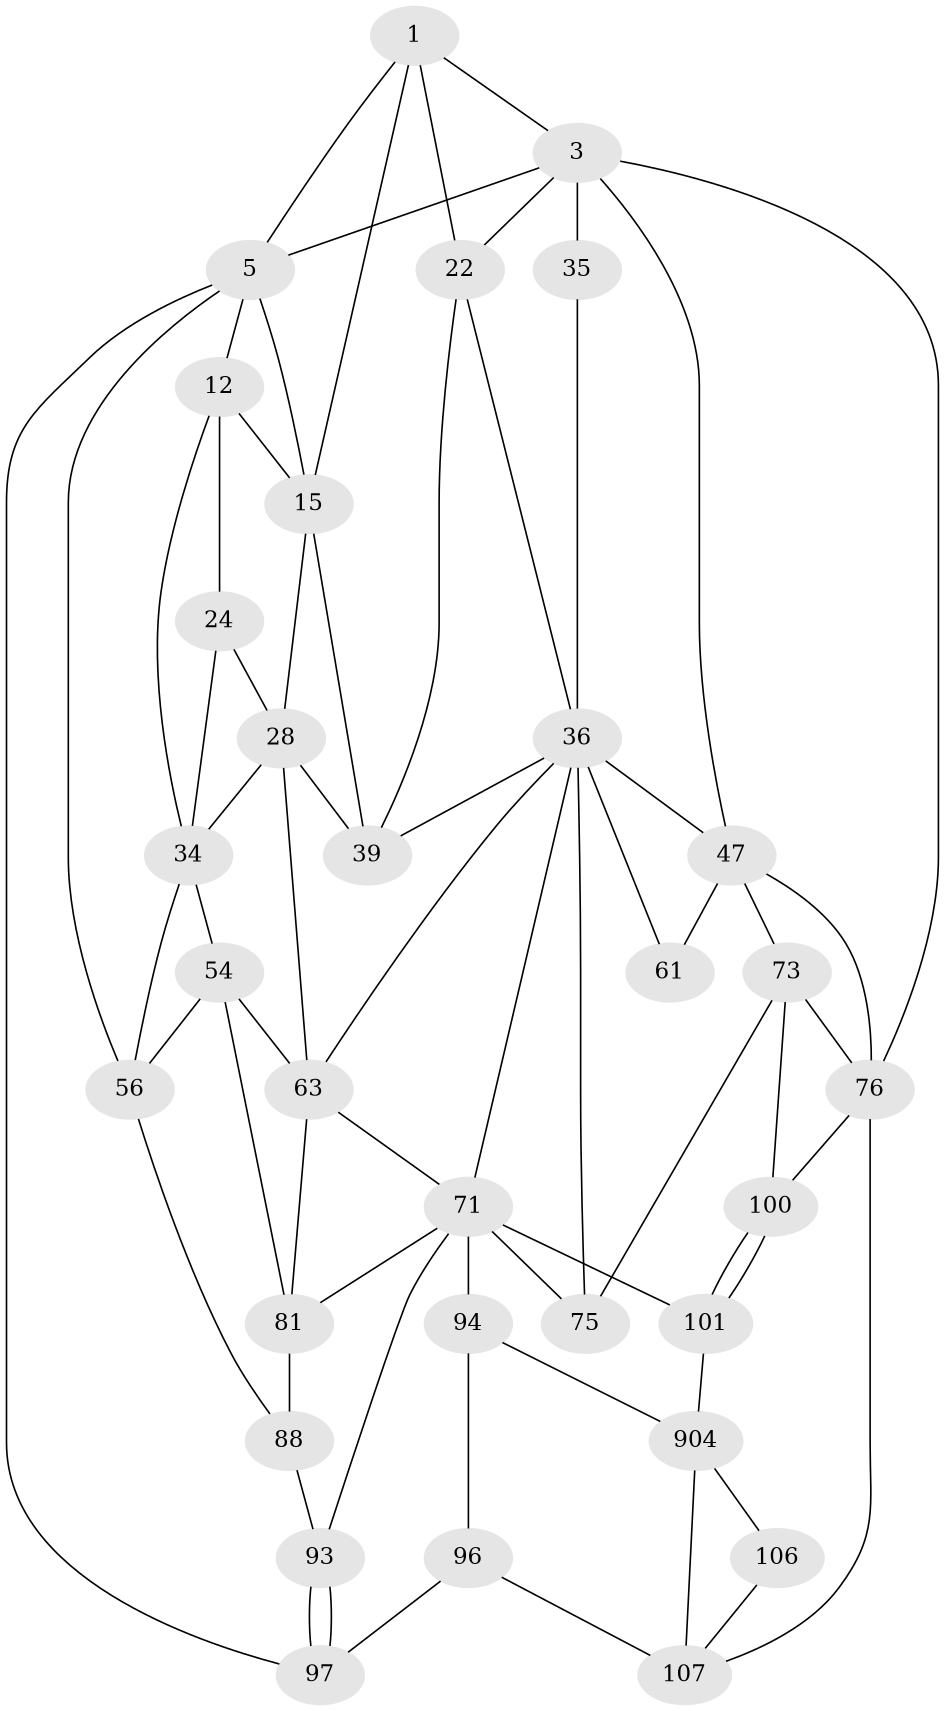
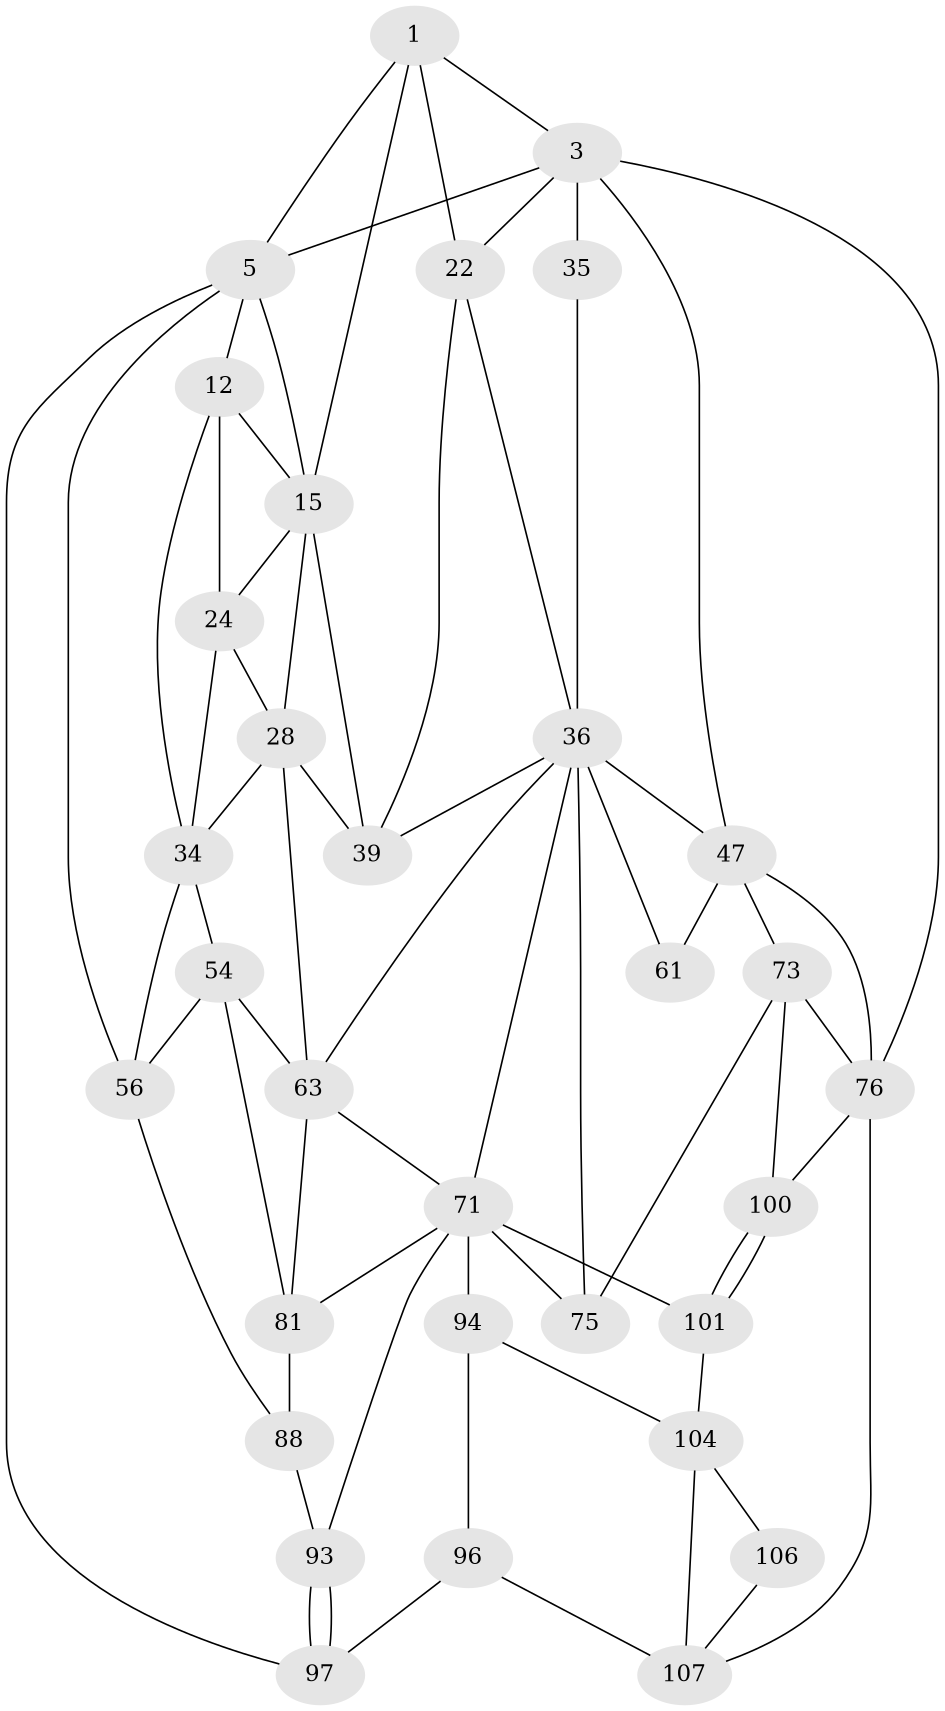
none -> (264, 563)
(696, 1441) -> (696, 1441)
